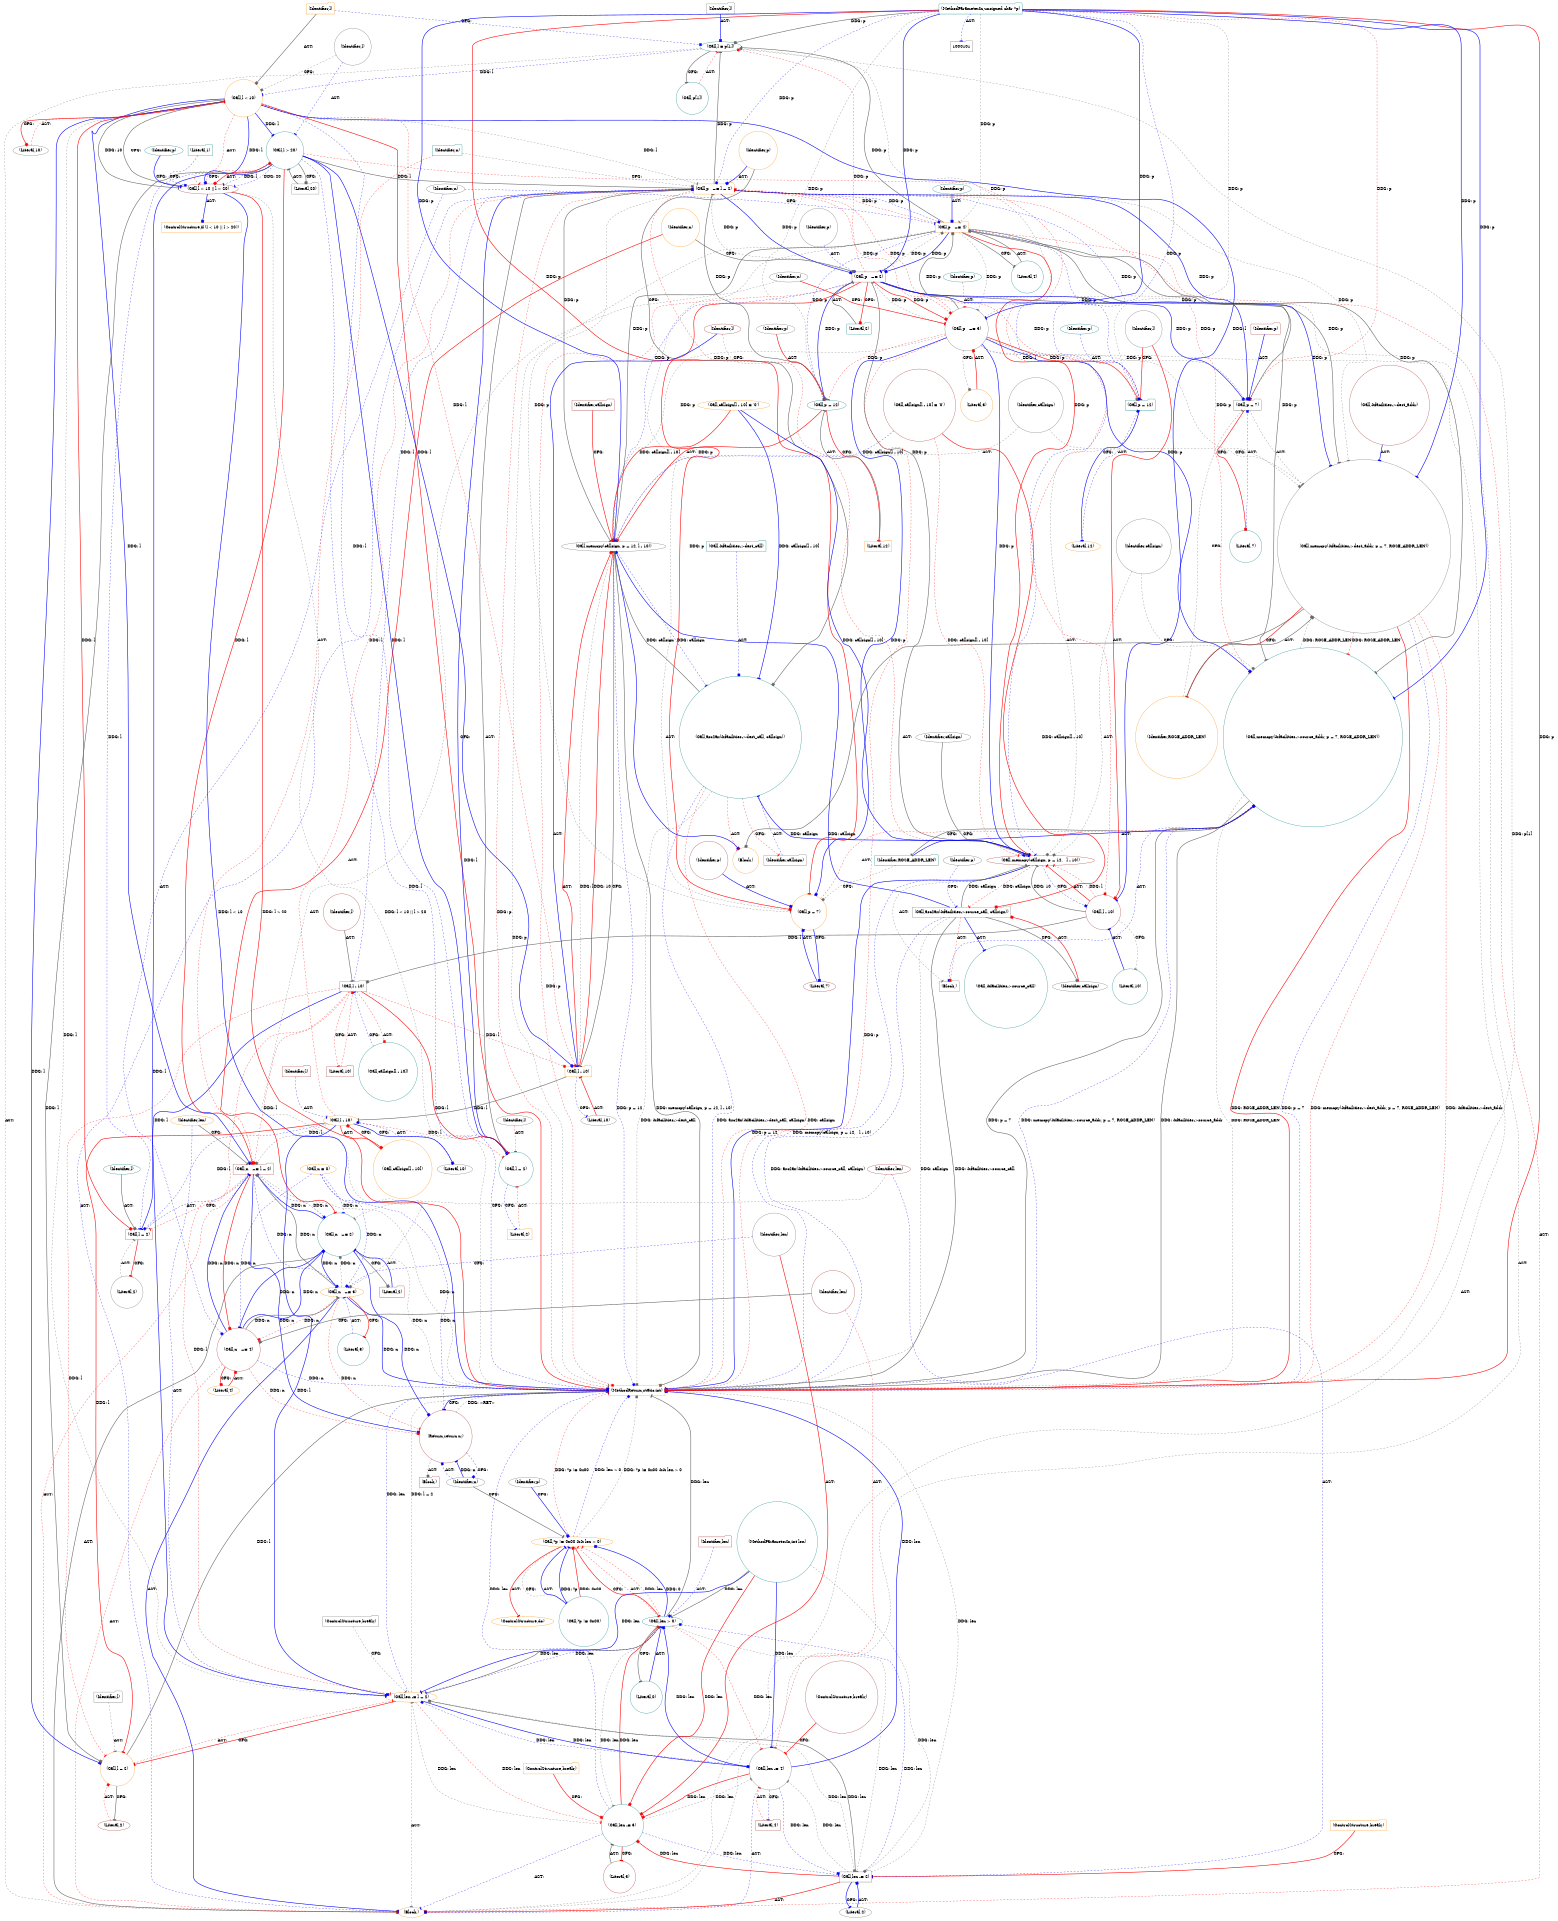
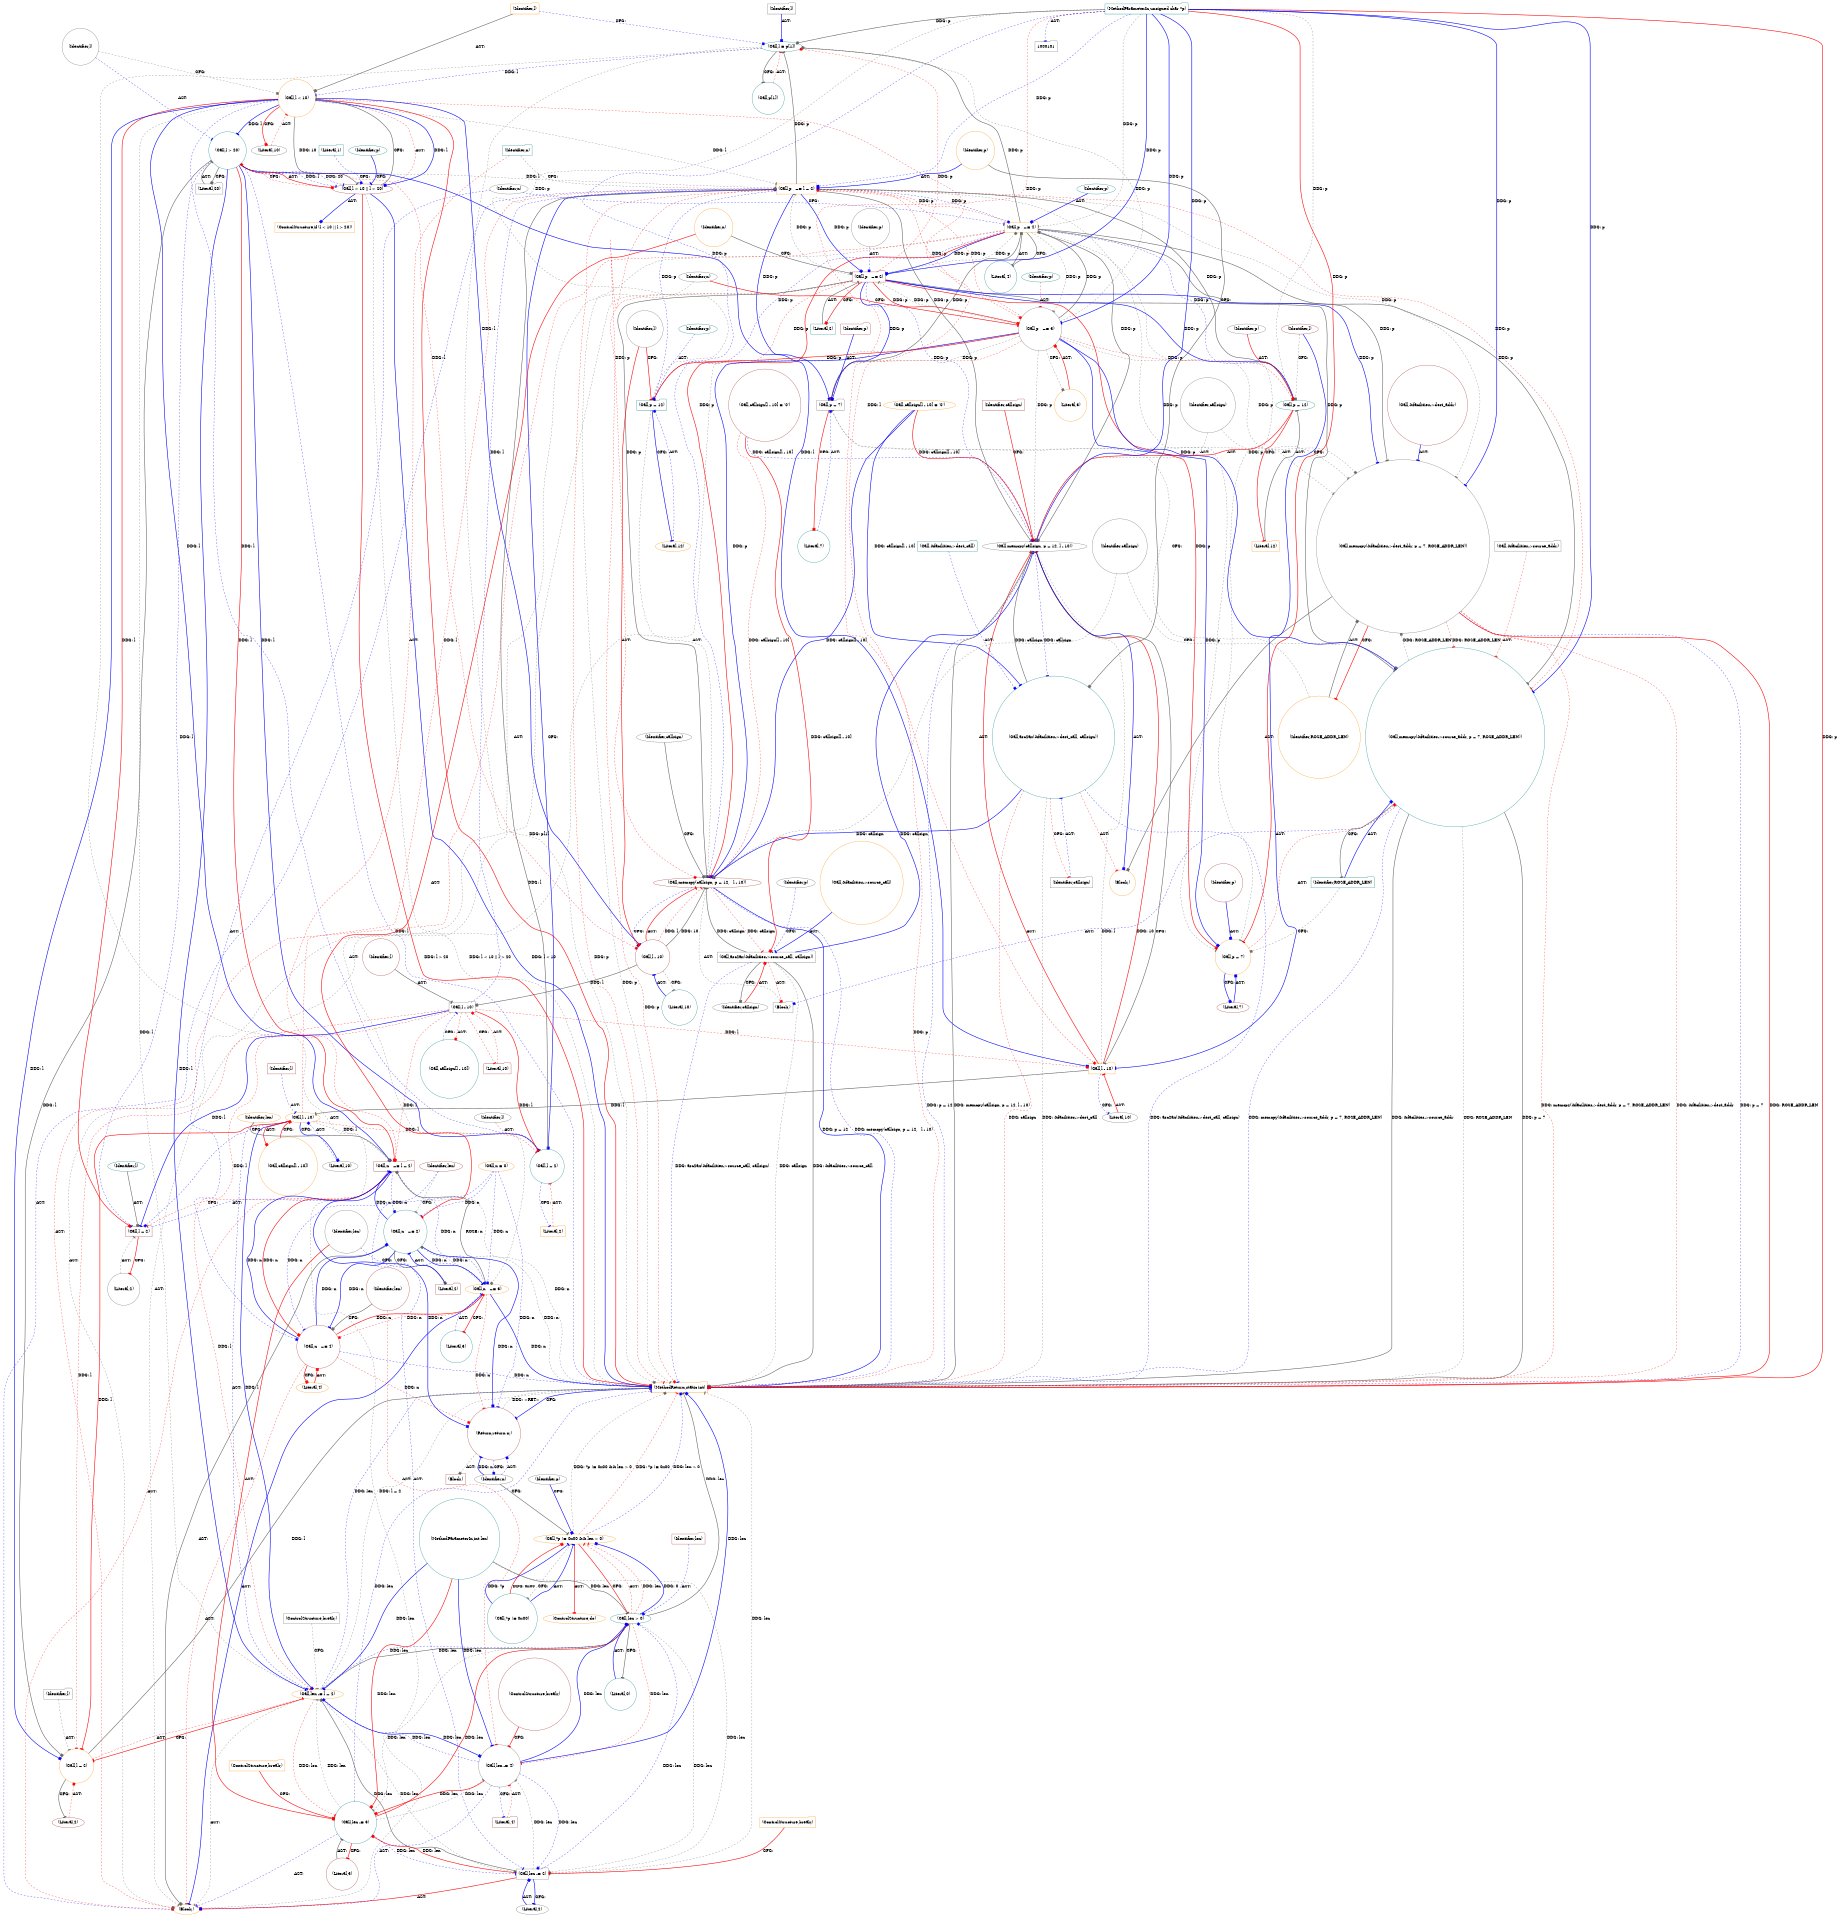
(496, 184) -> (507, 178)
none -> (1528, 546)
(975, 935) -> (805, 933)
(1006, 987) -> (862, 883)
(308, 1235) -> (474, 1232)
(286, 1315) -> (398, 1314)
